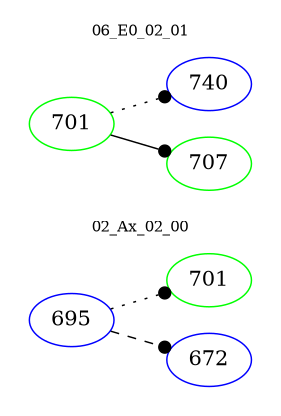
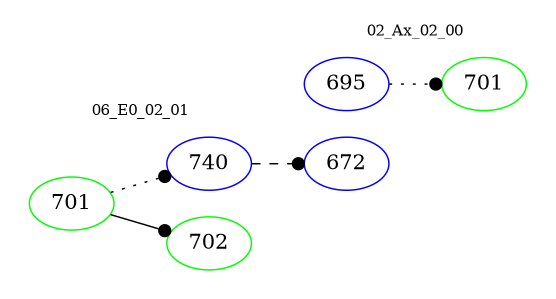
(209, 164) -> (209, 243)
(135, 338) -> (273, 164)
